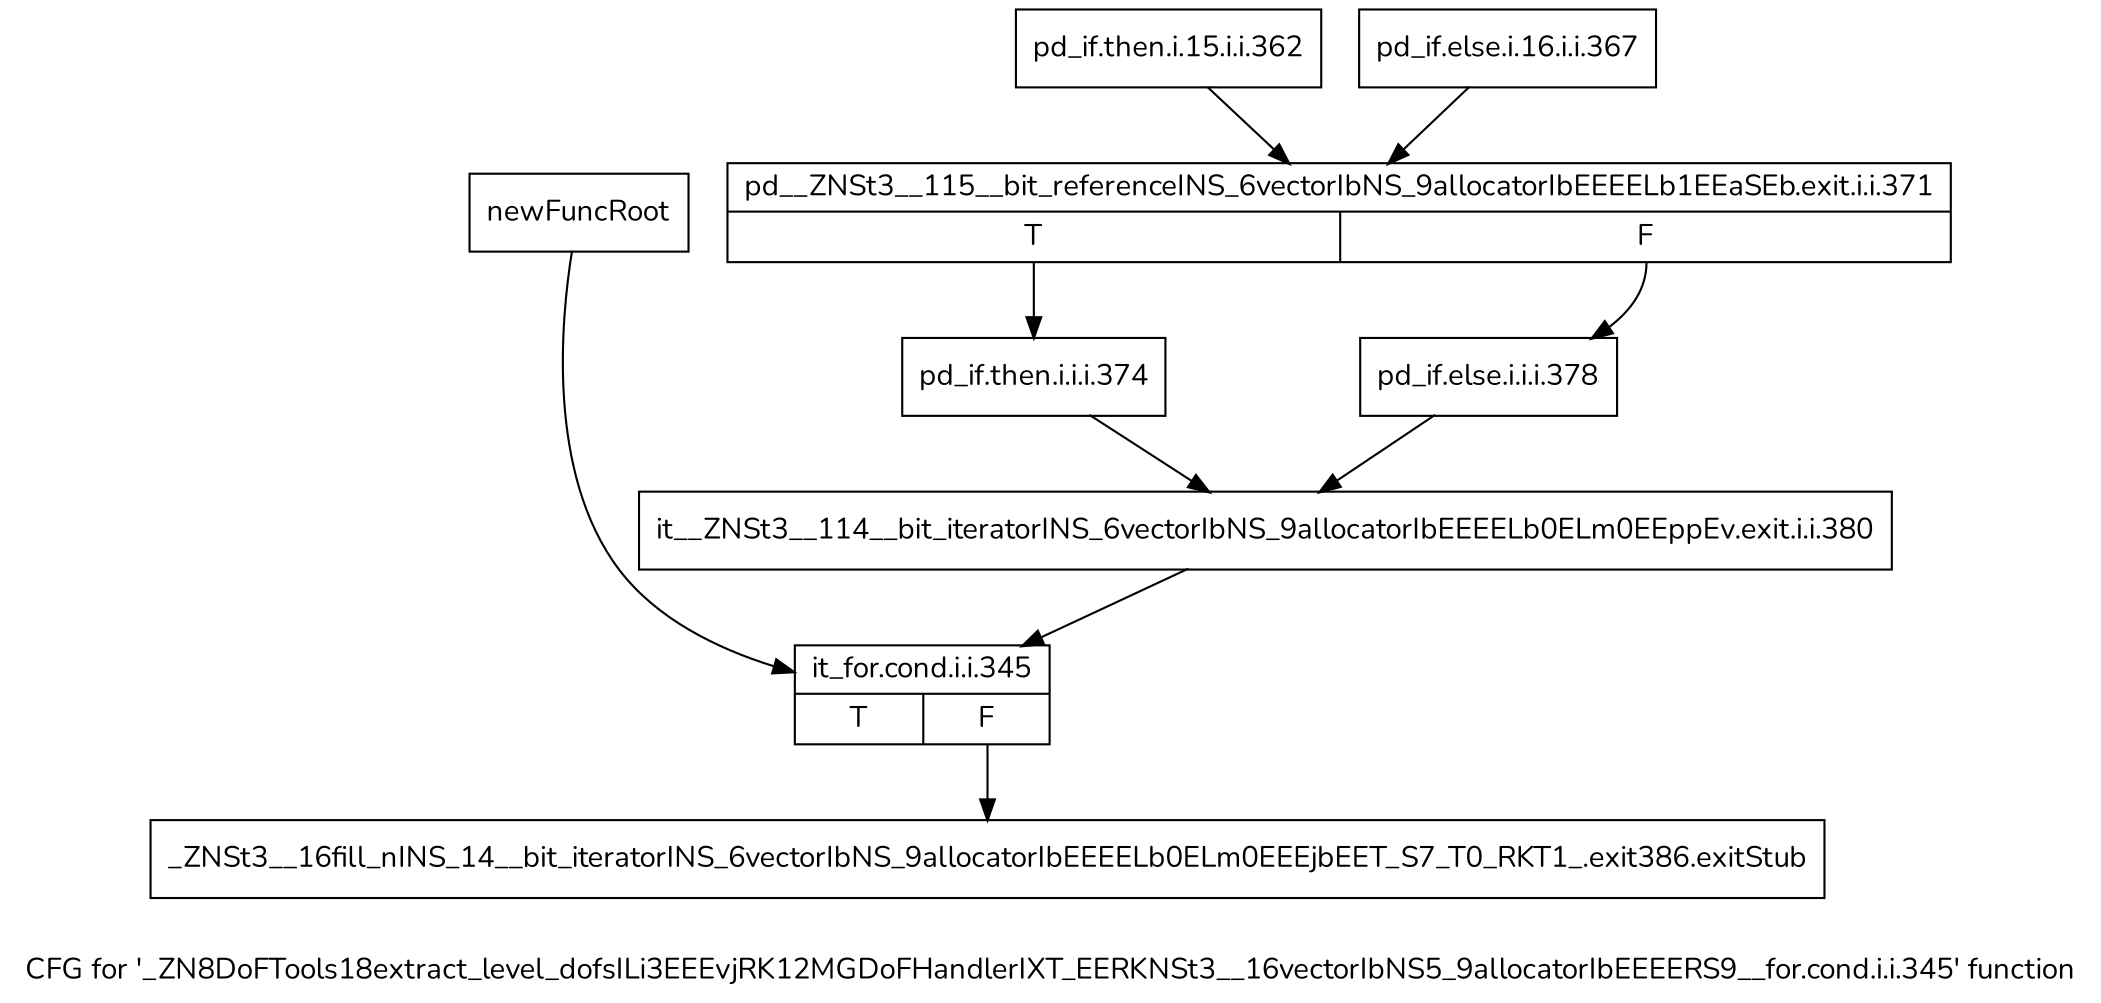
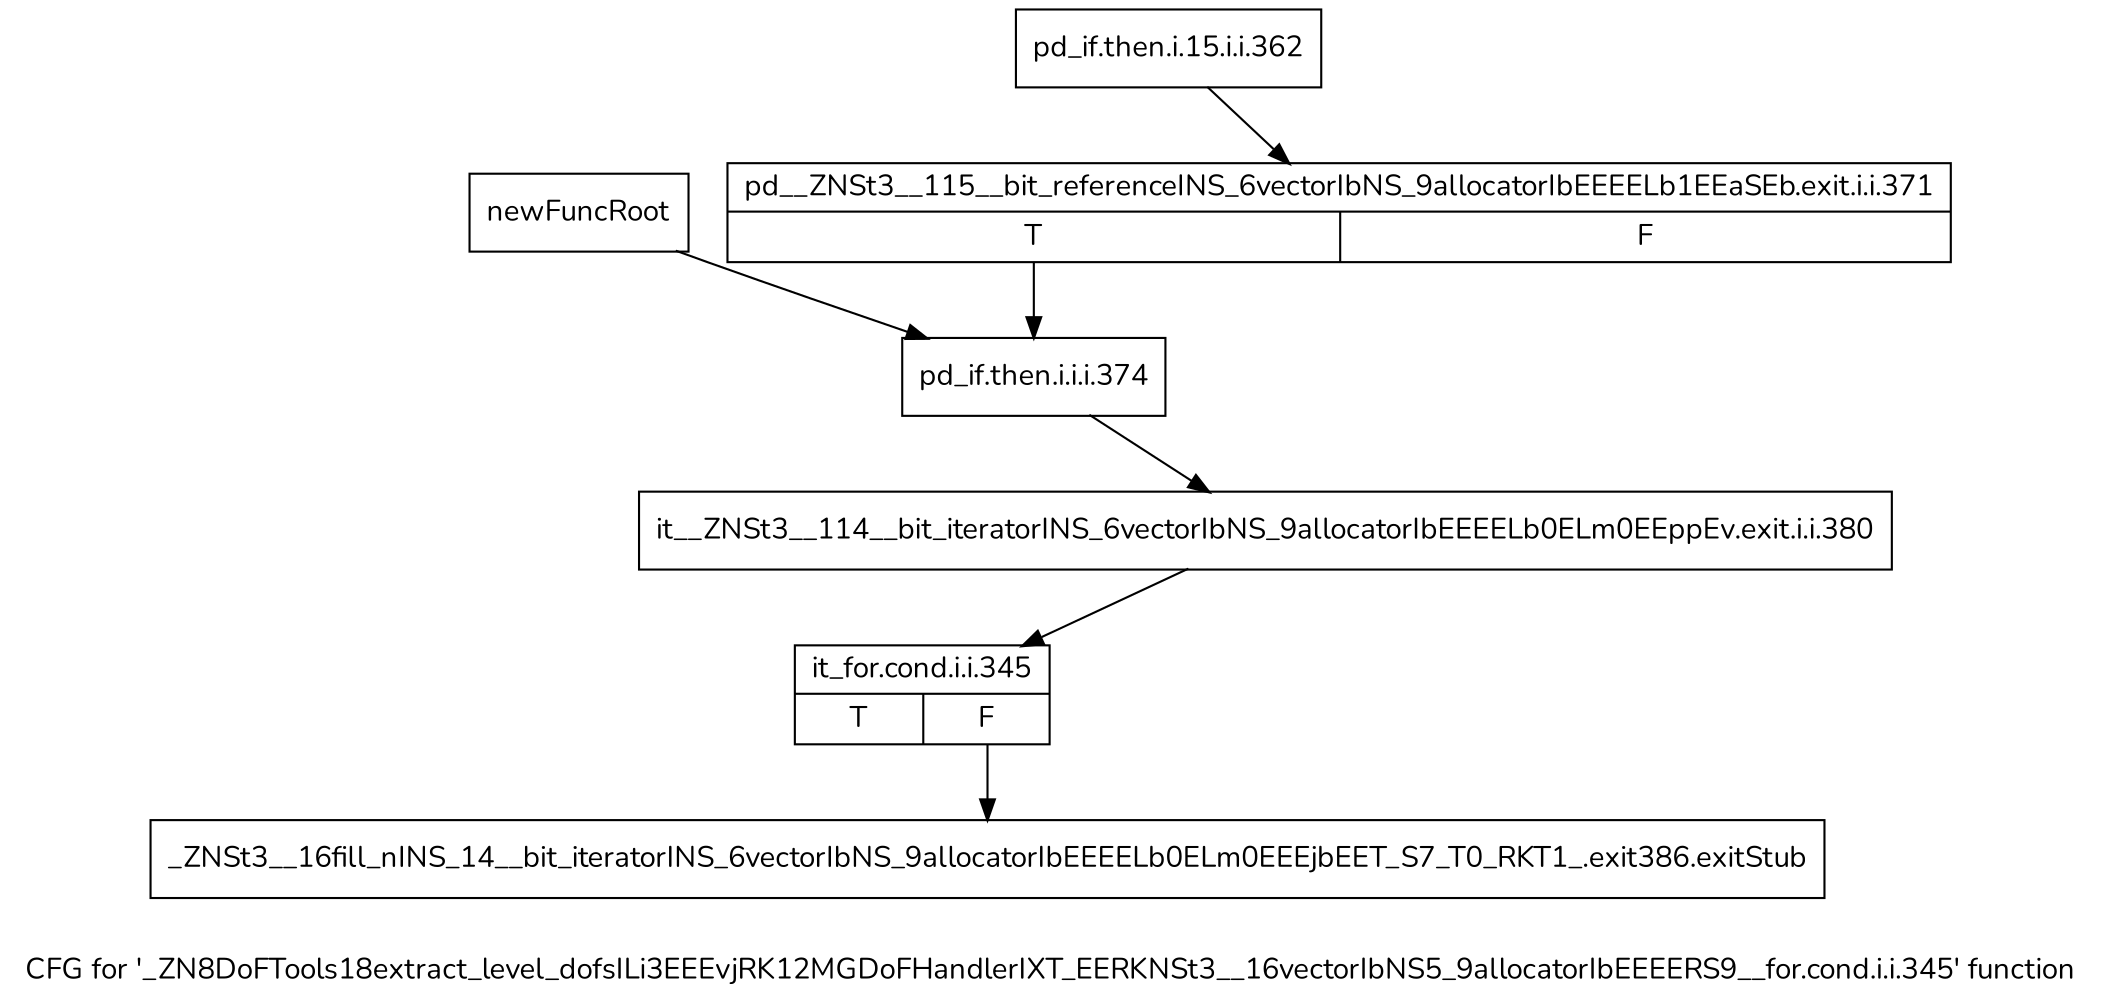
(1508, 48) -> none
(1489, 377) -> none
(586, 505) -> (792, 292)
